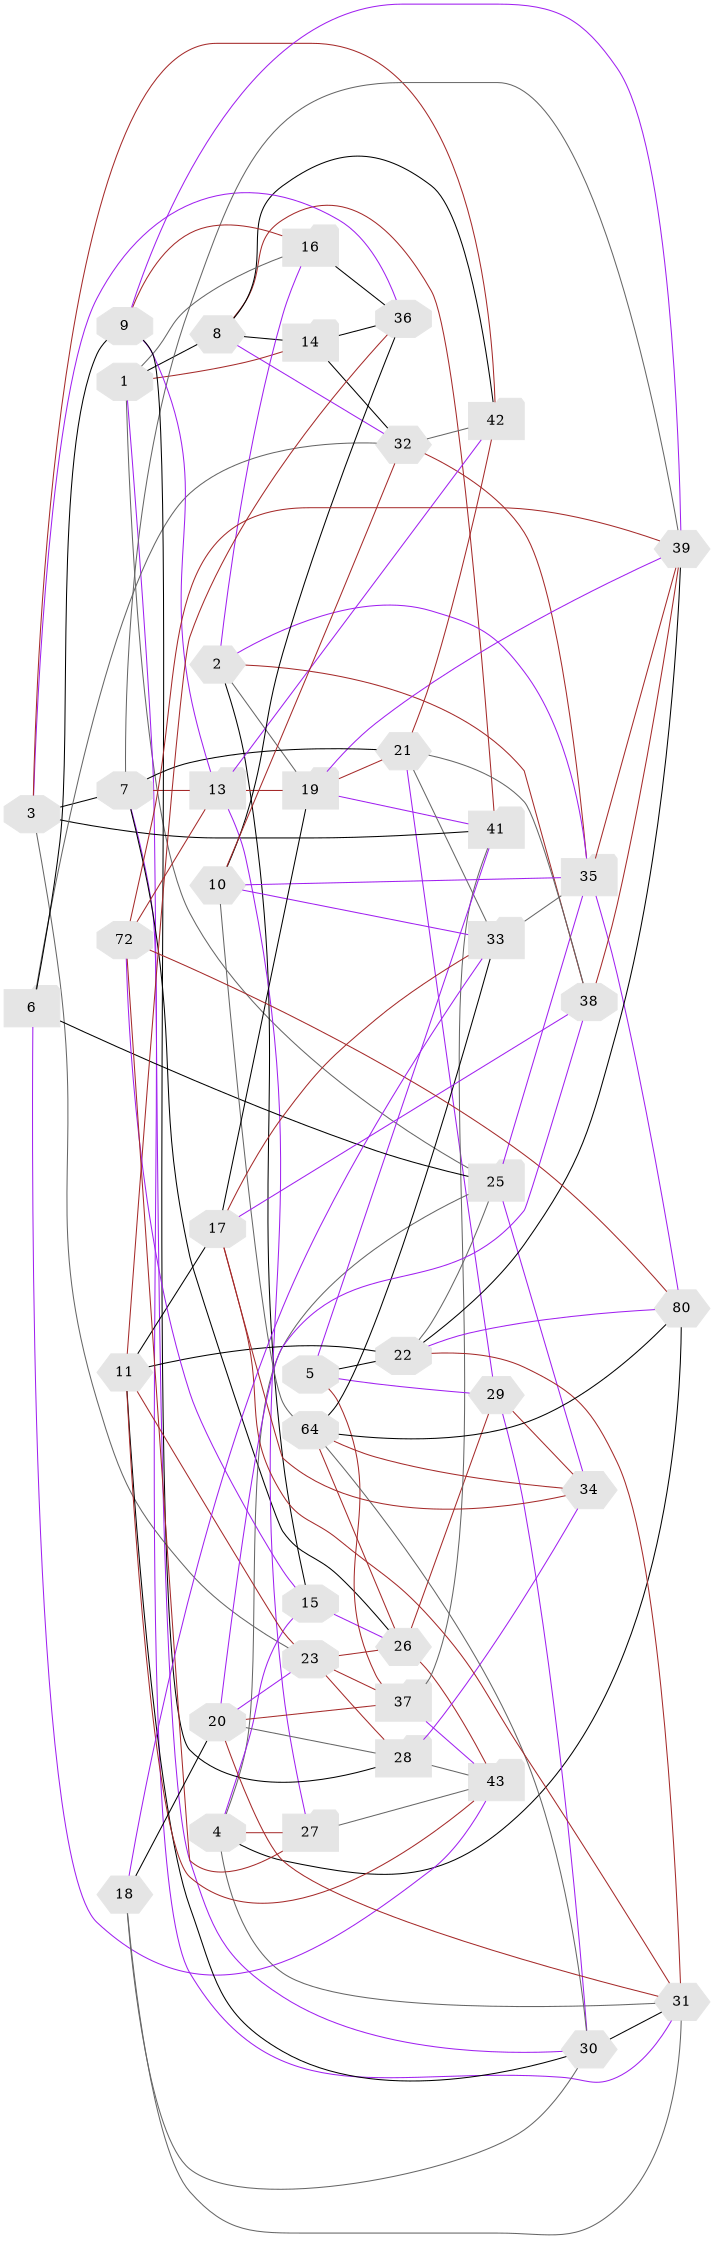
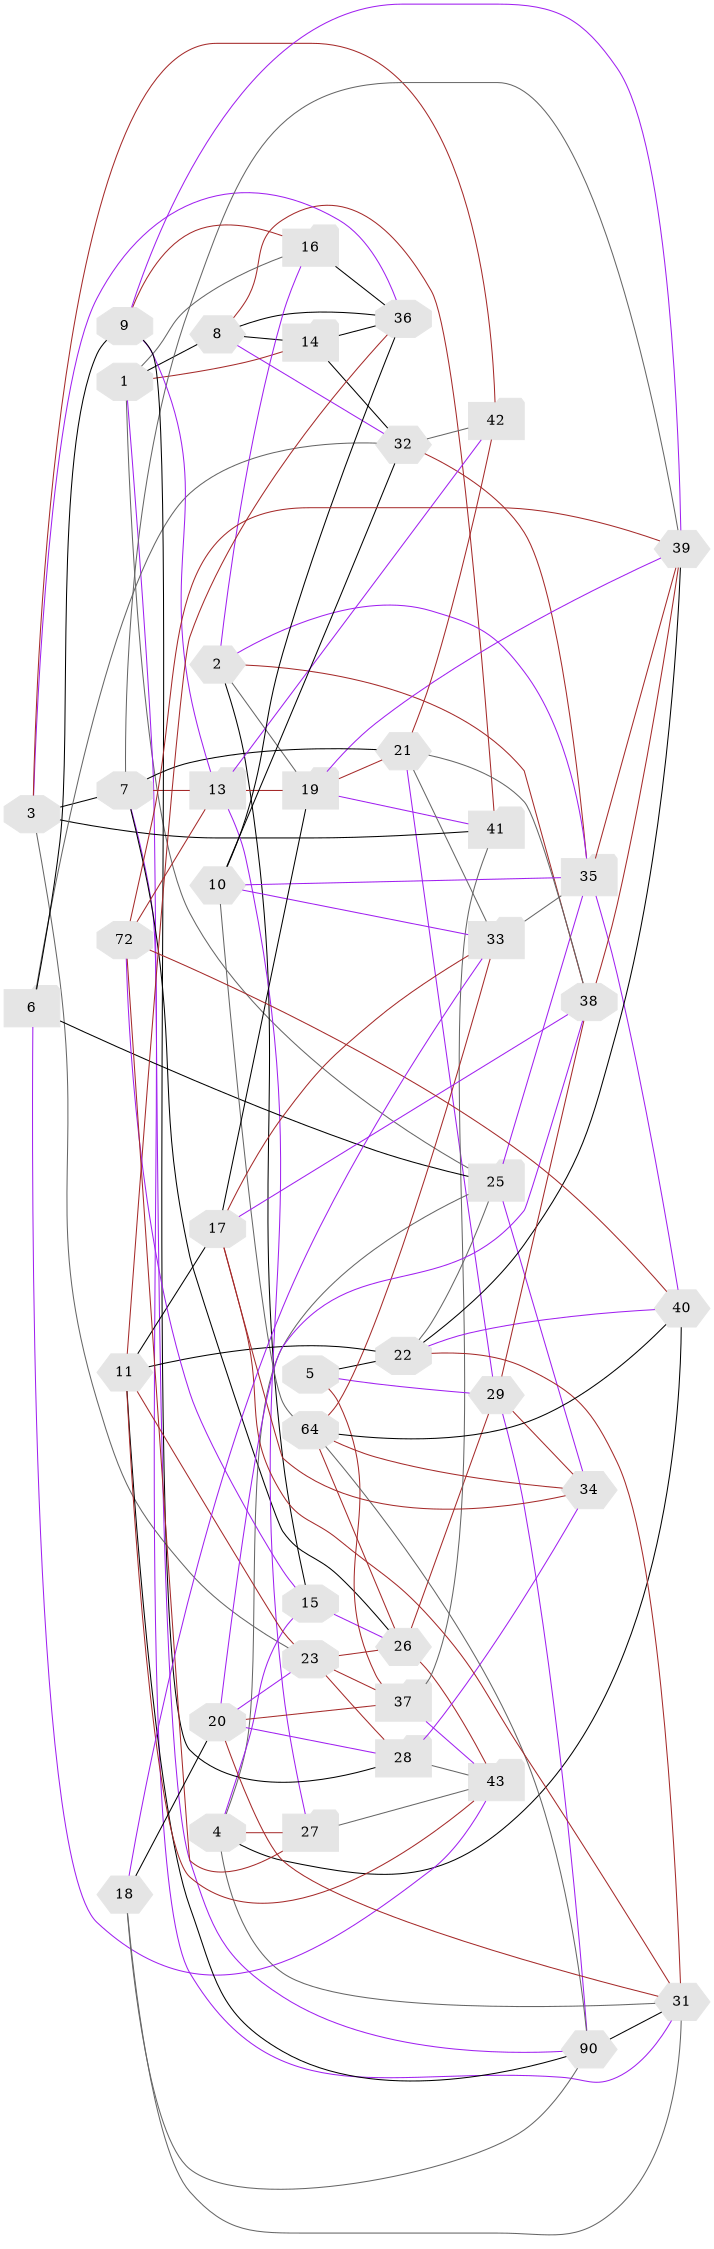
(397, 165) -> (307, 312)
(299, 696) -> (299, 696)
(403, 1102) -> none
(421, 1192) -> (421, 1192)
none -> (543, 1199)
(682, 1308) -> (682, 1308)
(311, 1740) -> (311, 1740)
(589, 2049) -> (589, 2049)
